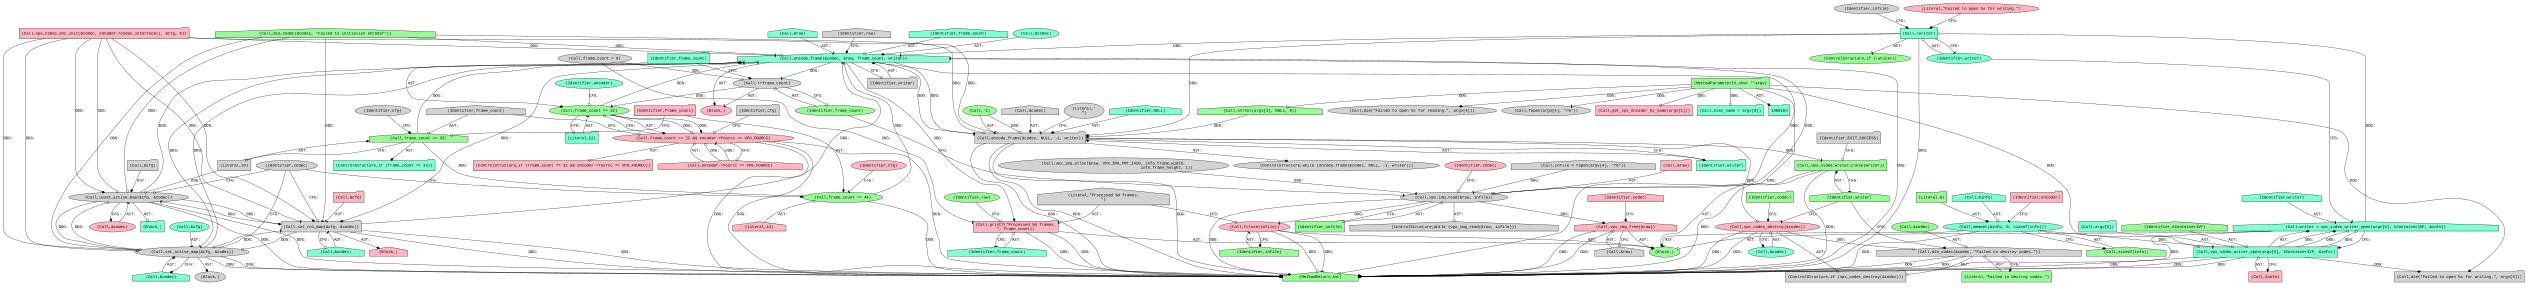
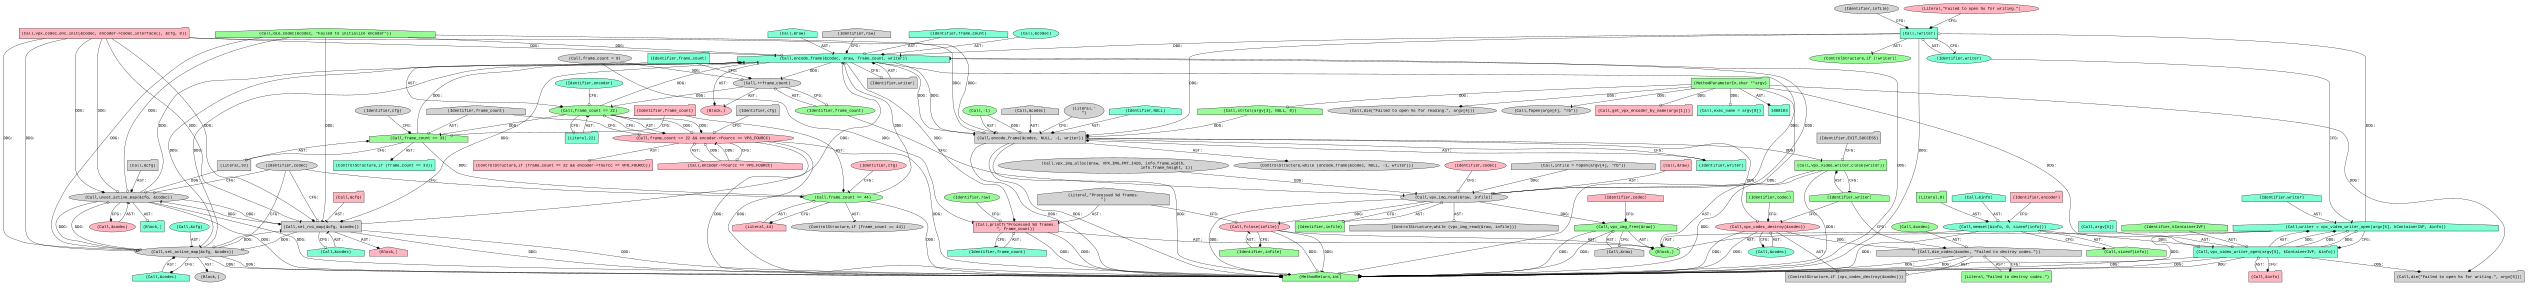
none -> (503, 125)
none -> (801, 212)
none -> (857, 227)
(1626, 227) -> (1626, 227)
